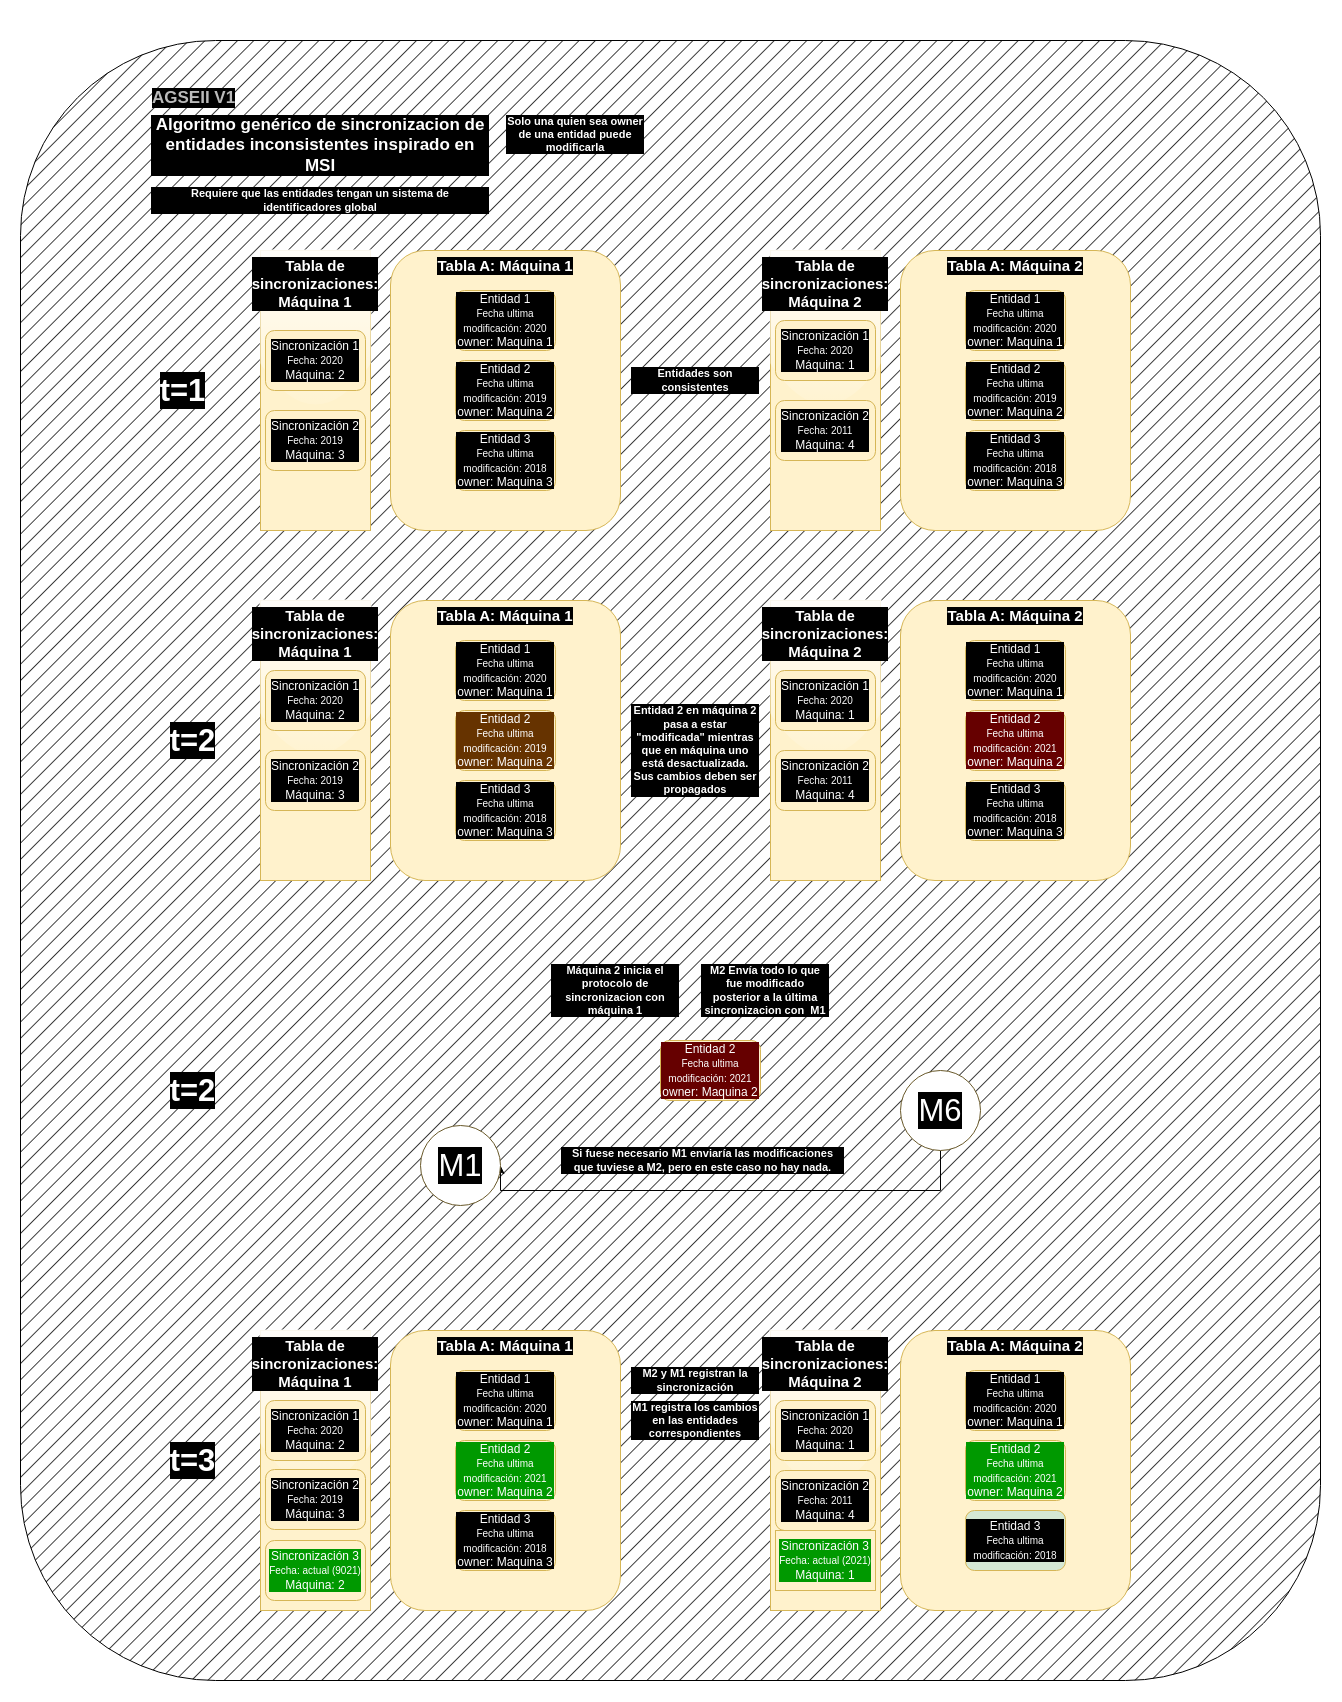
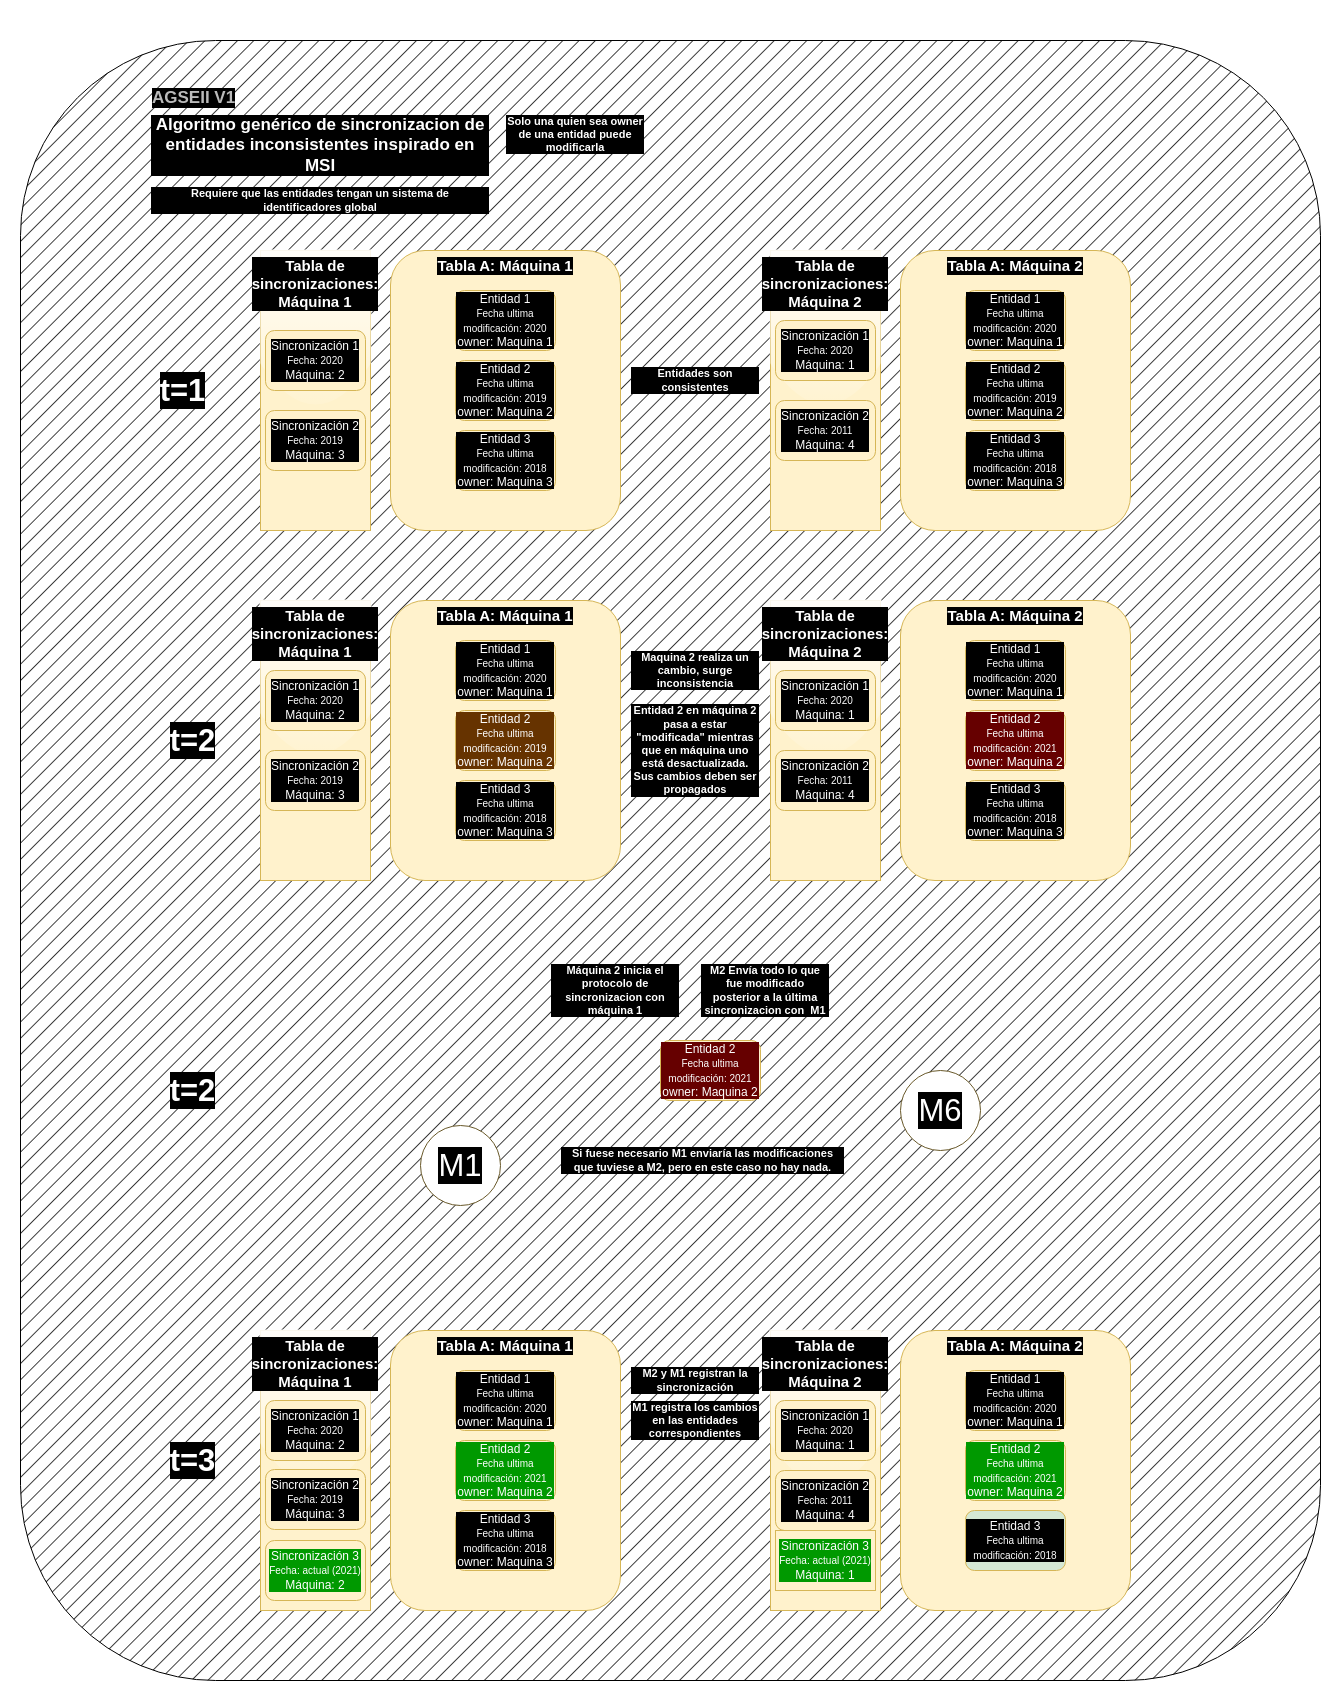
none -> (696, 671)
(732, 1191) -> none
(316, 1571) -> (316, 1571)
